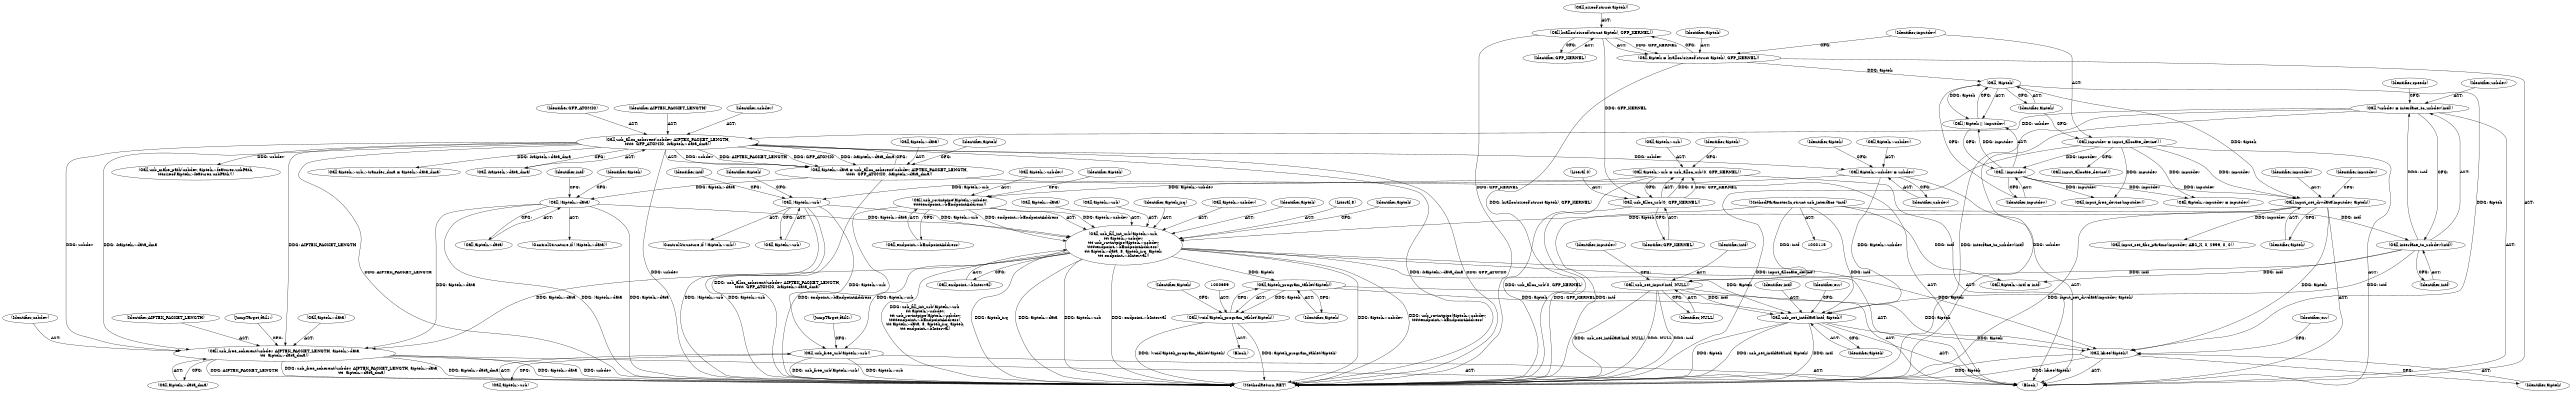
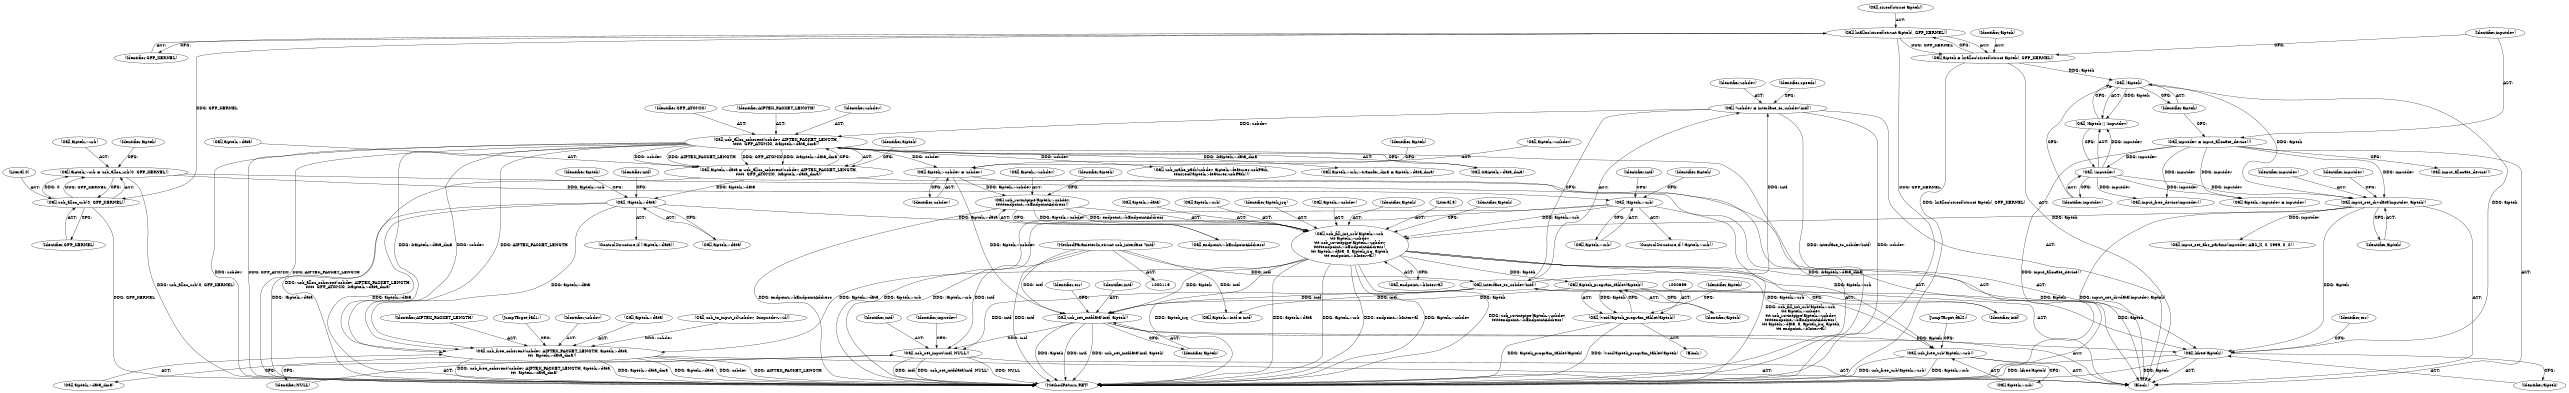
(1717, 303) -> (1018, 334)
none -> (742, 318)
